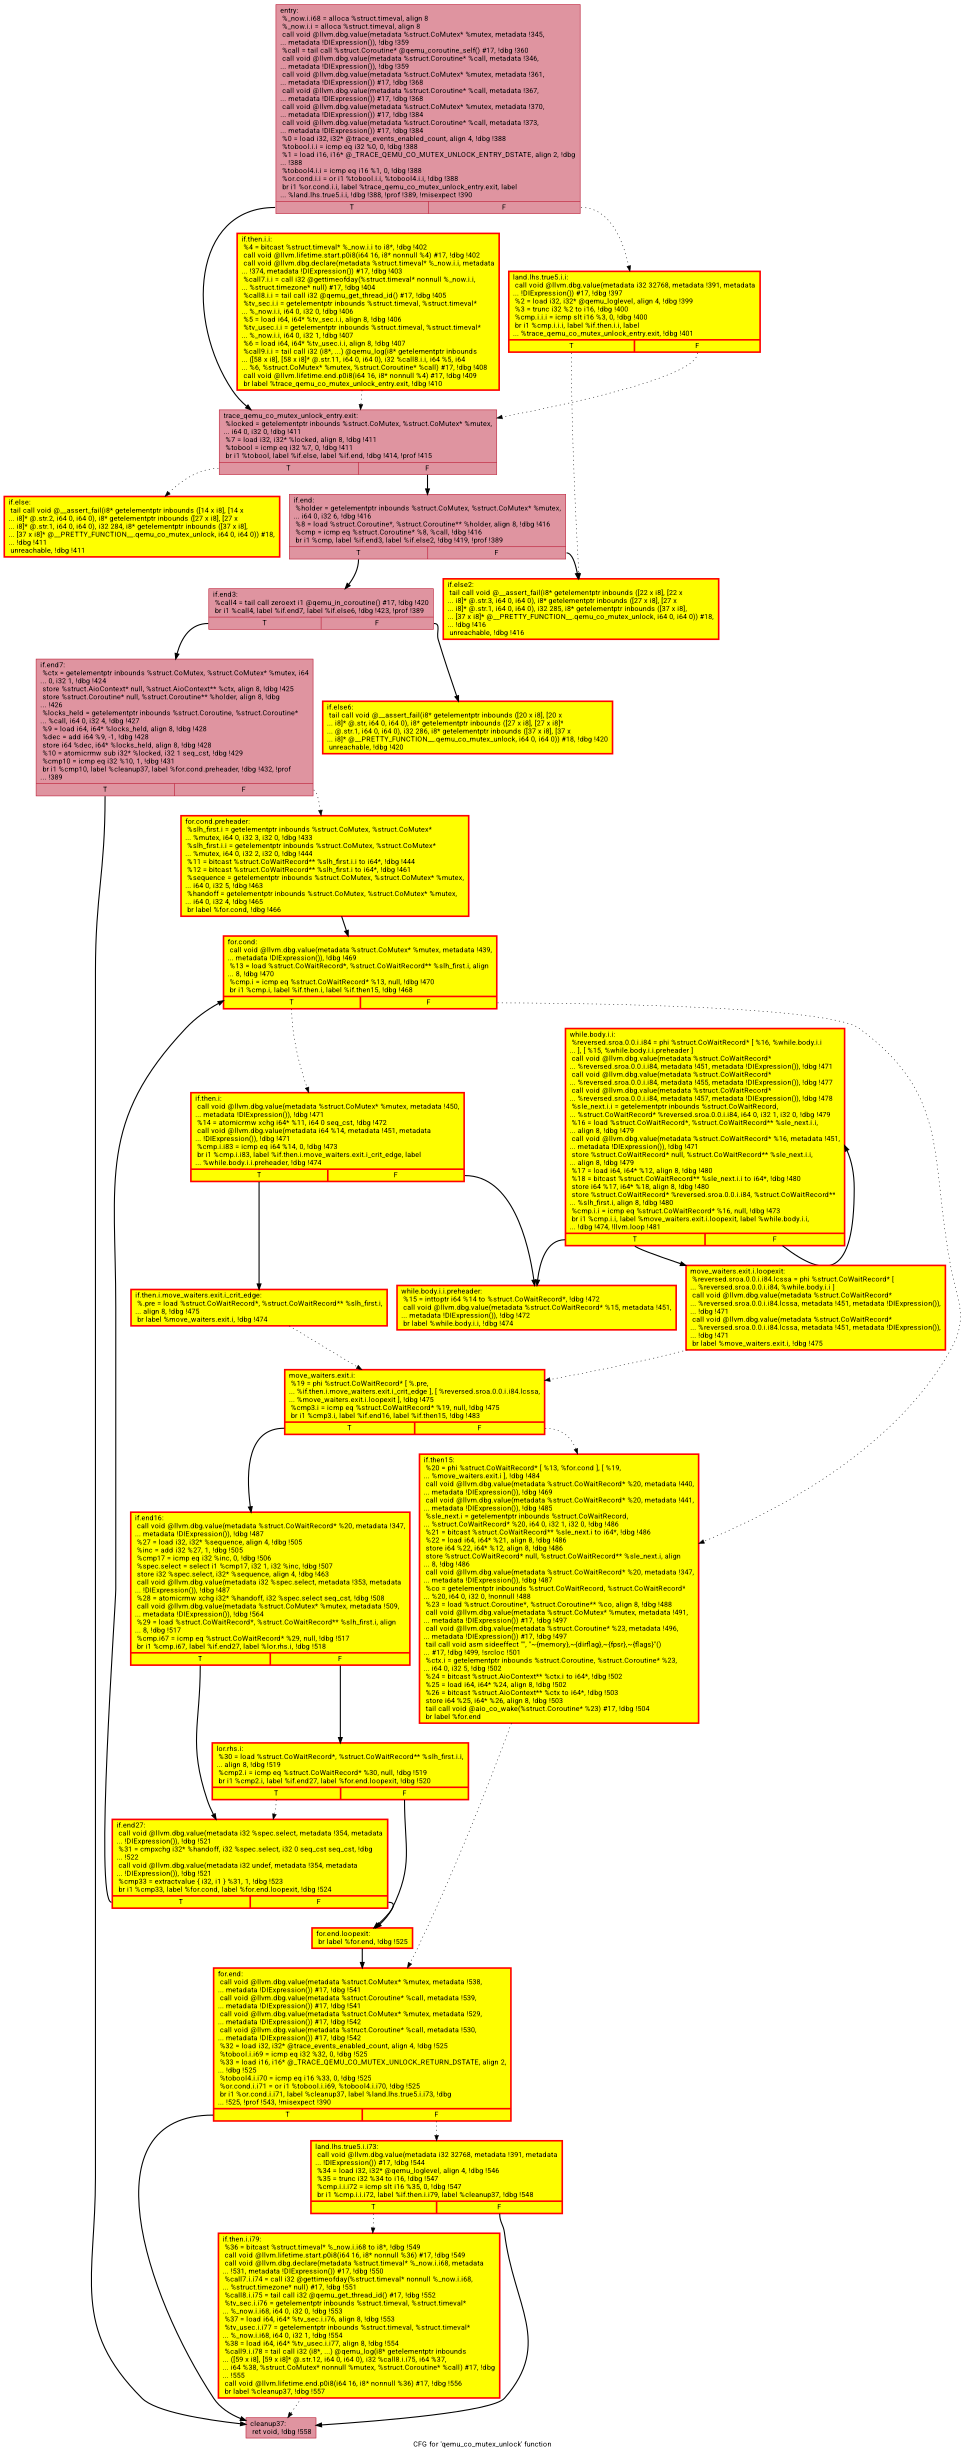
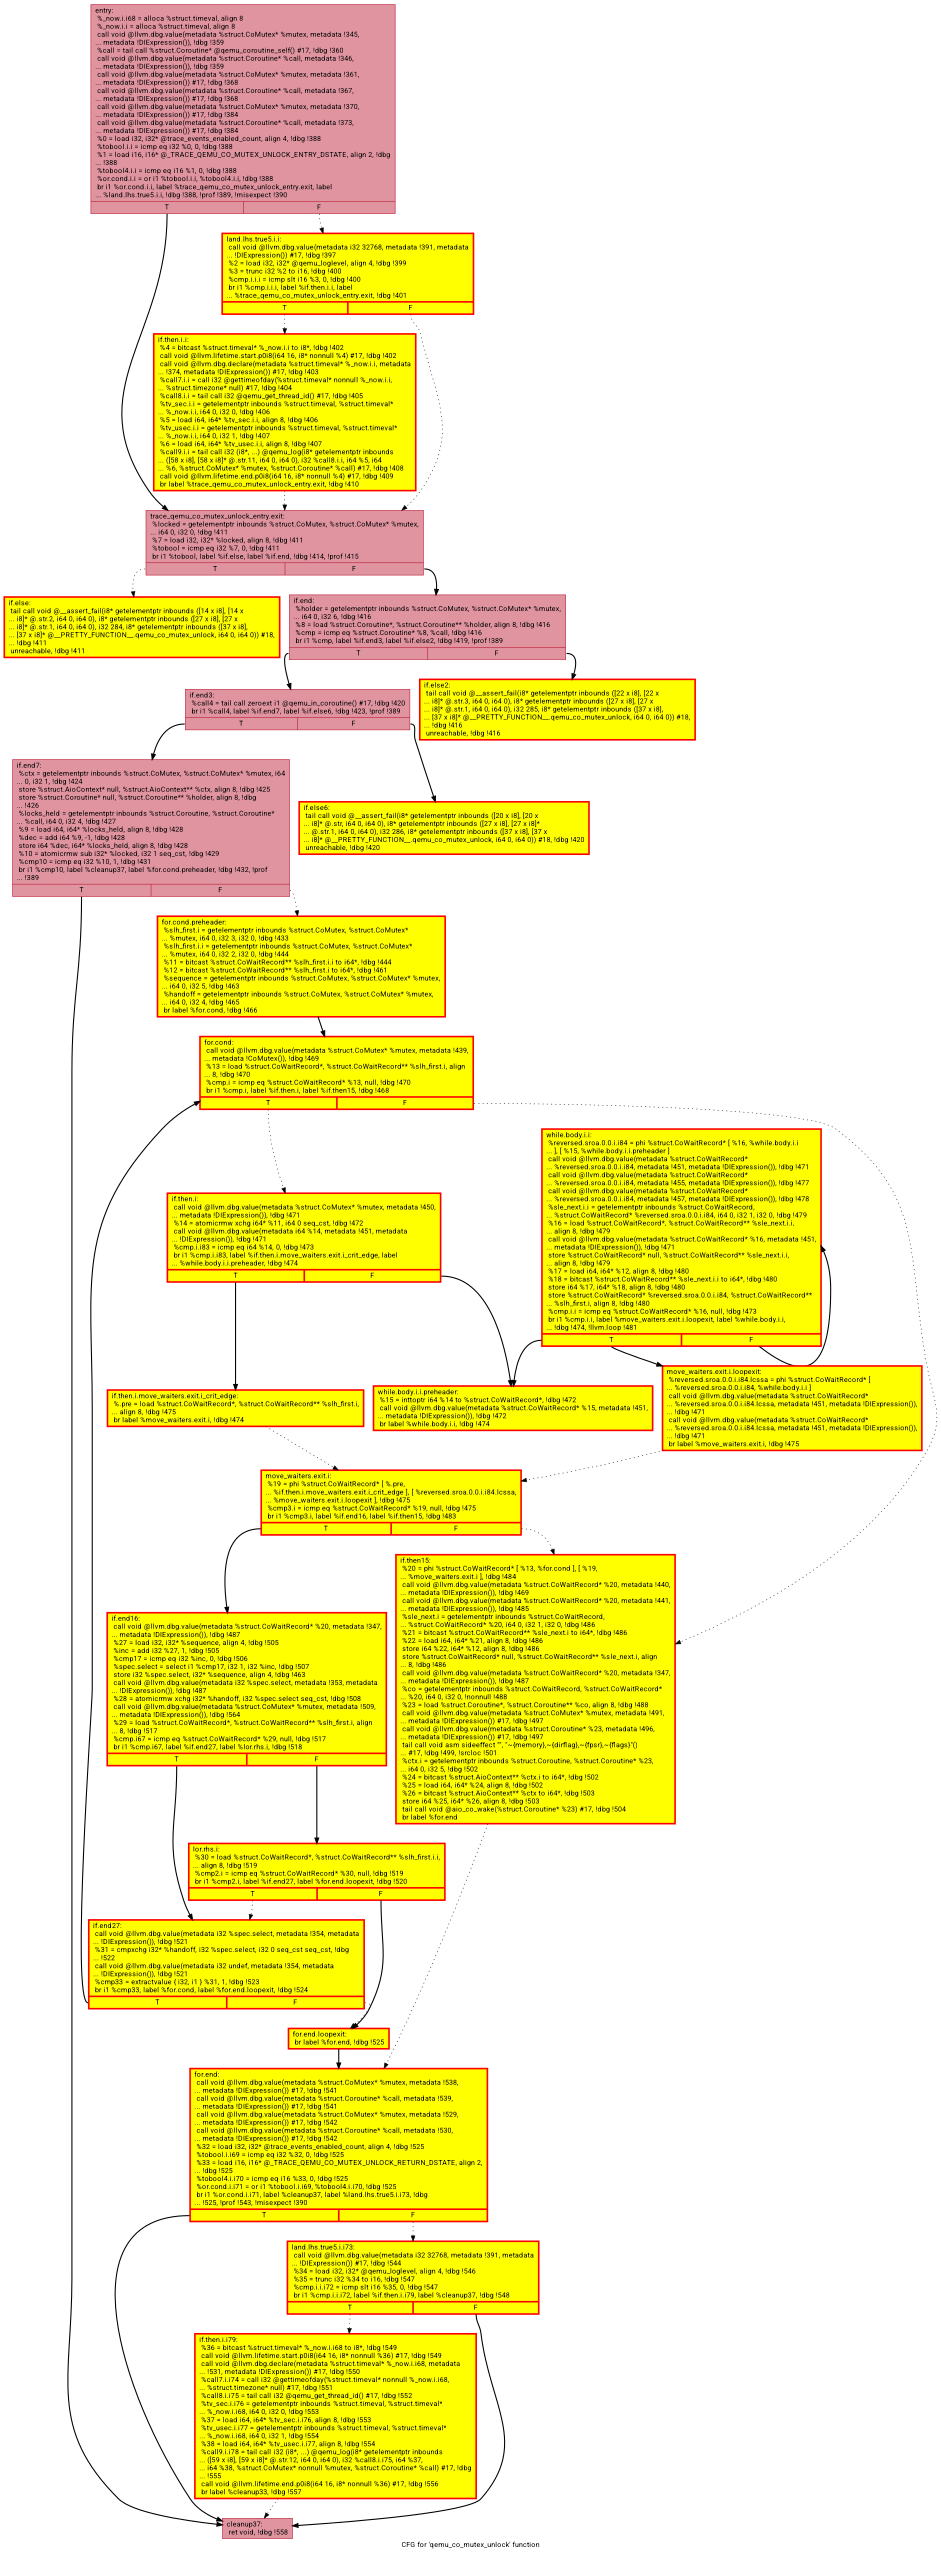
(574, 463) -> (285, 321)
(292, 958) -> (262, 1058)
(389, 1913) -> (365, 2014)
(274, 2392) -> (251, 2492)
